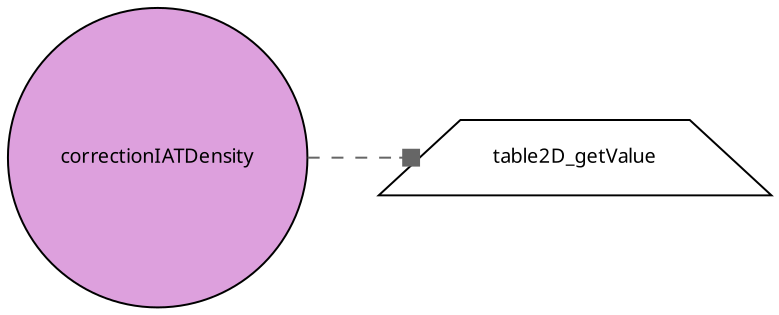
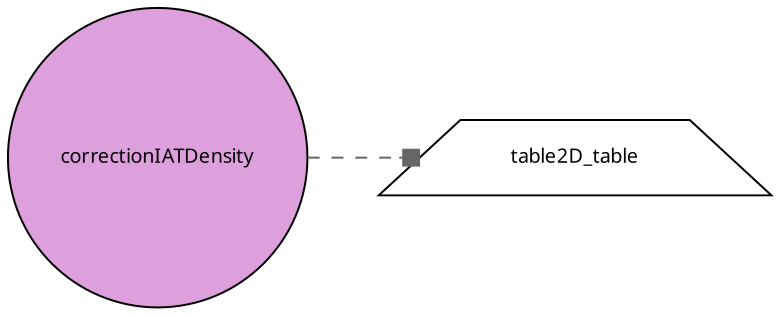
(575, 158) -> (575, 158)
